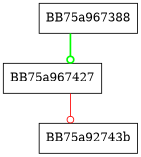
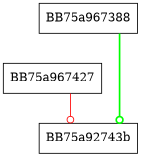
(70, 45) -> (120, 75)
